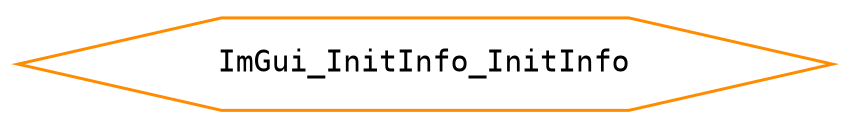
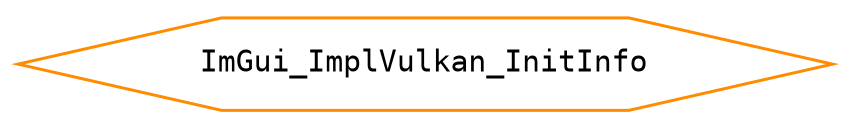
(425, 64) -> (425, 64)
